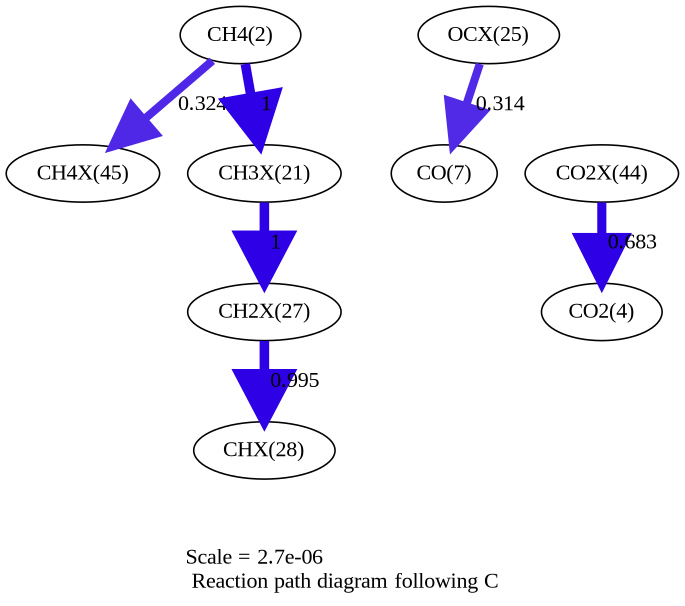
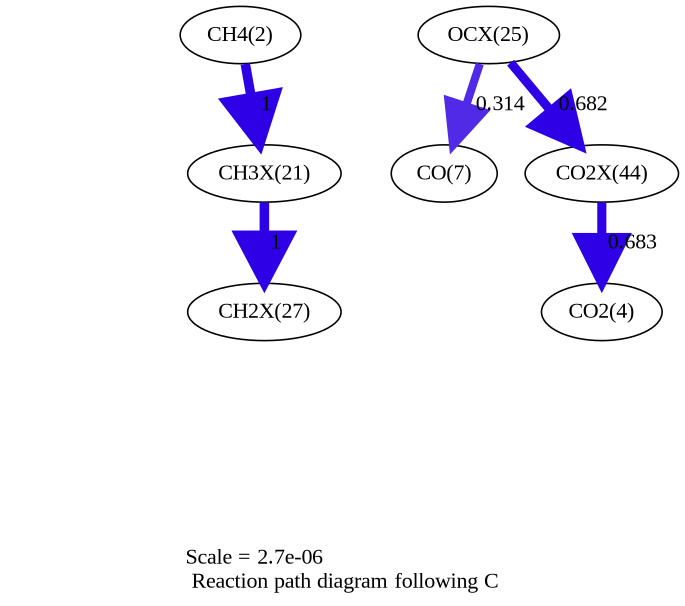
none -> (531, 87)
(83, 173) -> none
(264, 450) -> none
